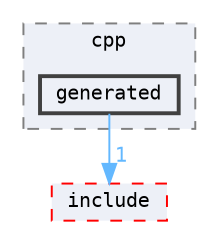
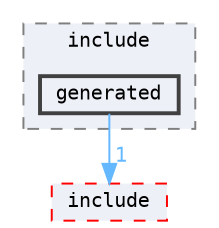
(109, 42) -> (109, 42)
